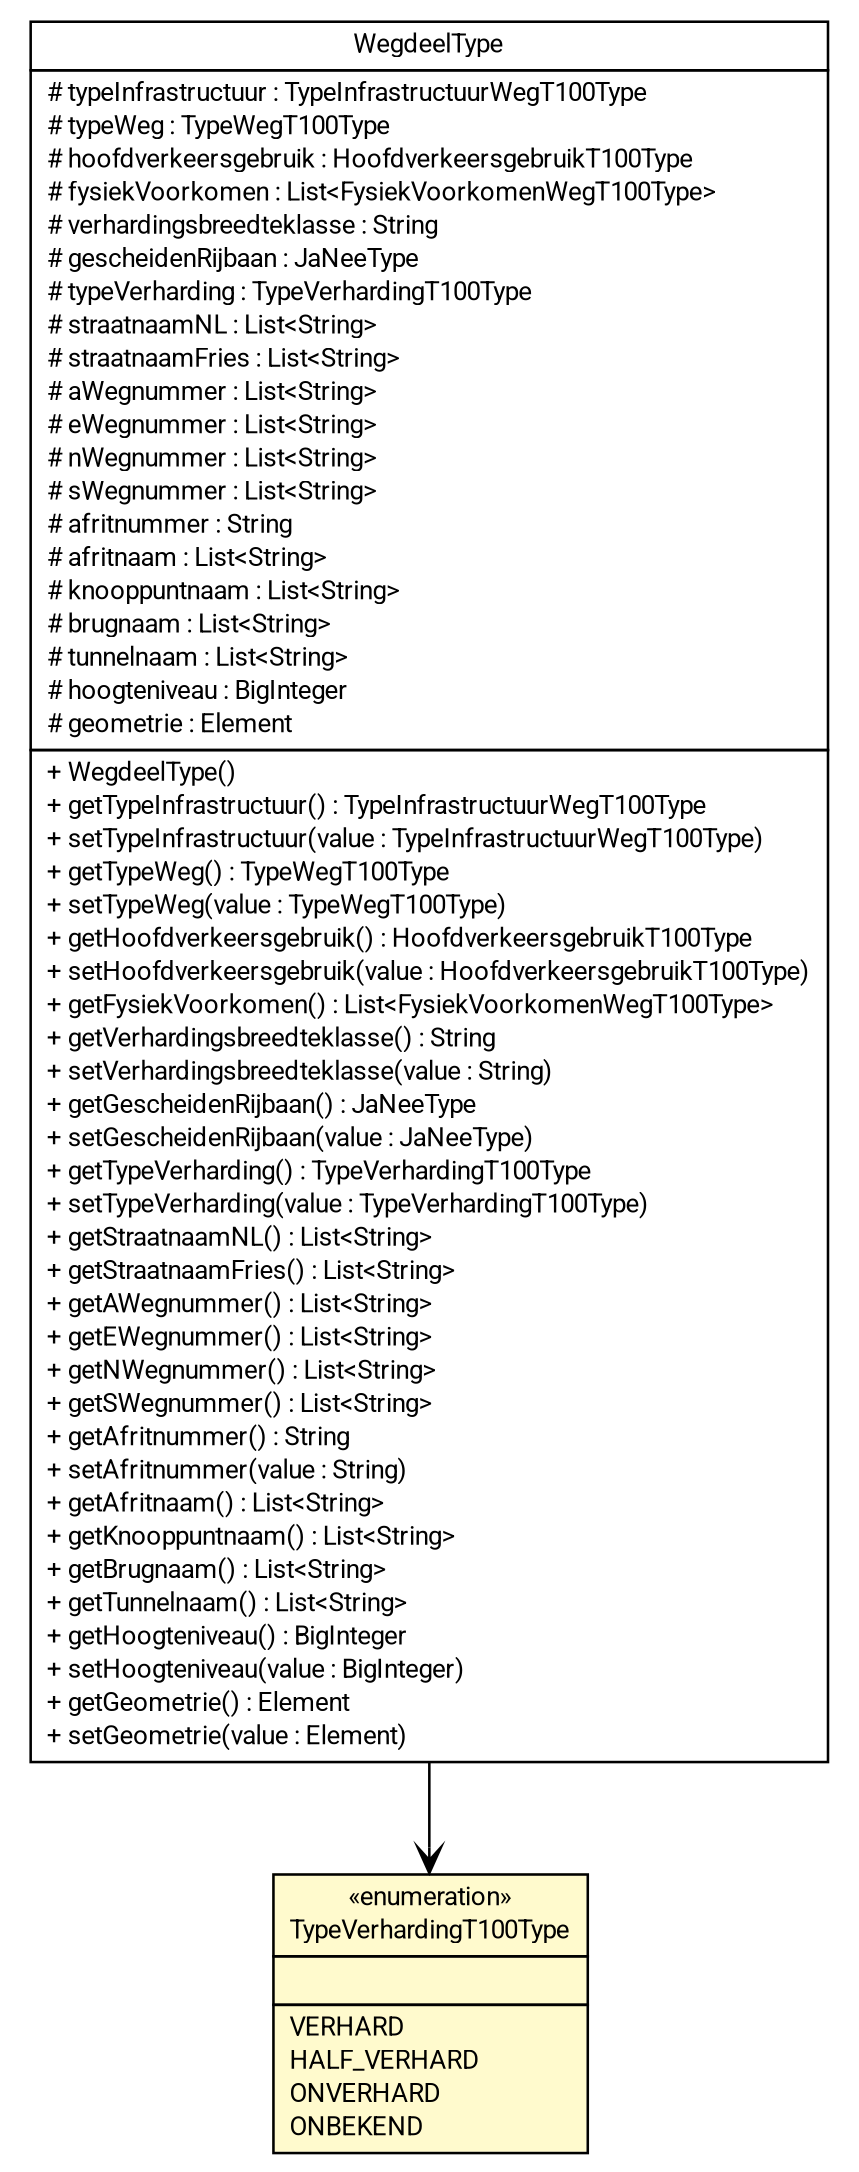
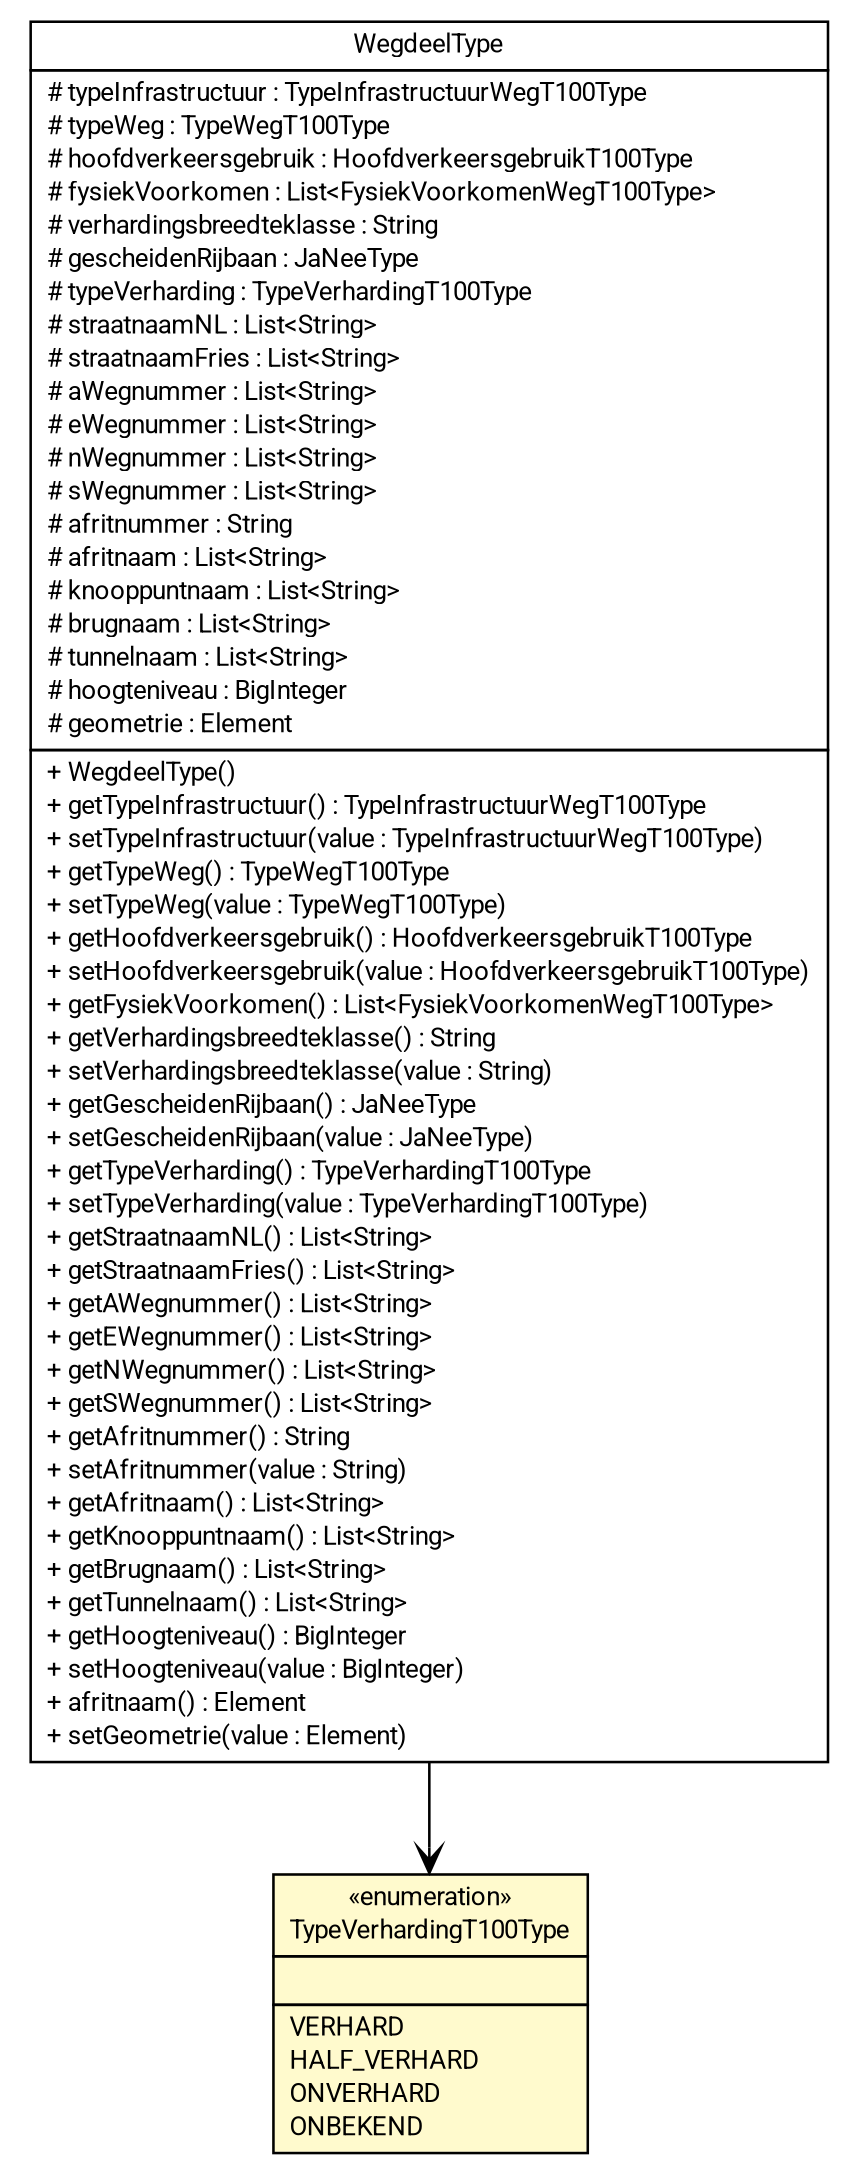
(199, 1703) -> (176, 1703)
